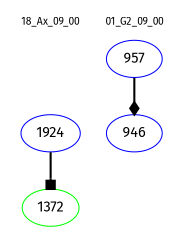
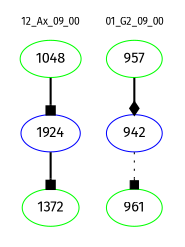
(51, 22) -> (51, 22)
none -> (51, 59)
(134, 59) -> (134, 59)
(134, 133) -> (134, 133)
none -> (134, 208)
